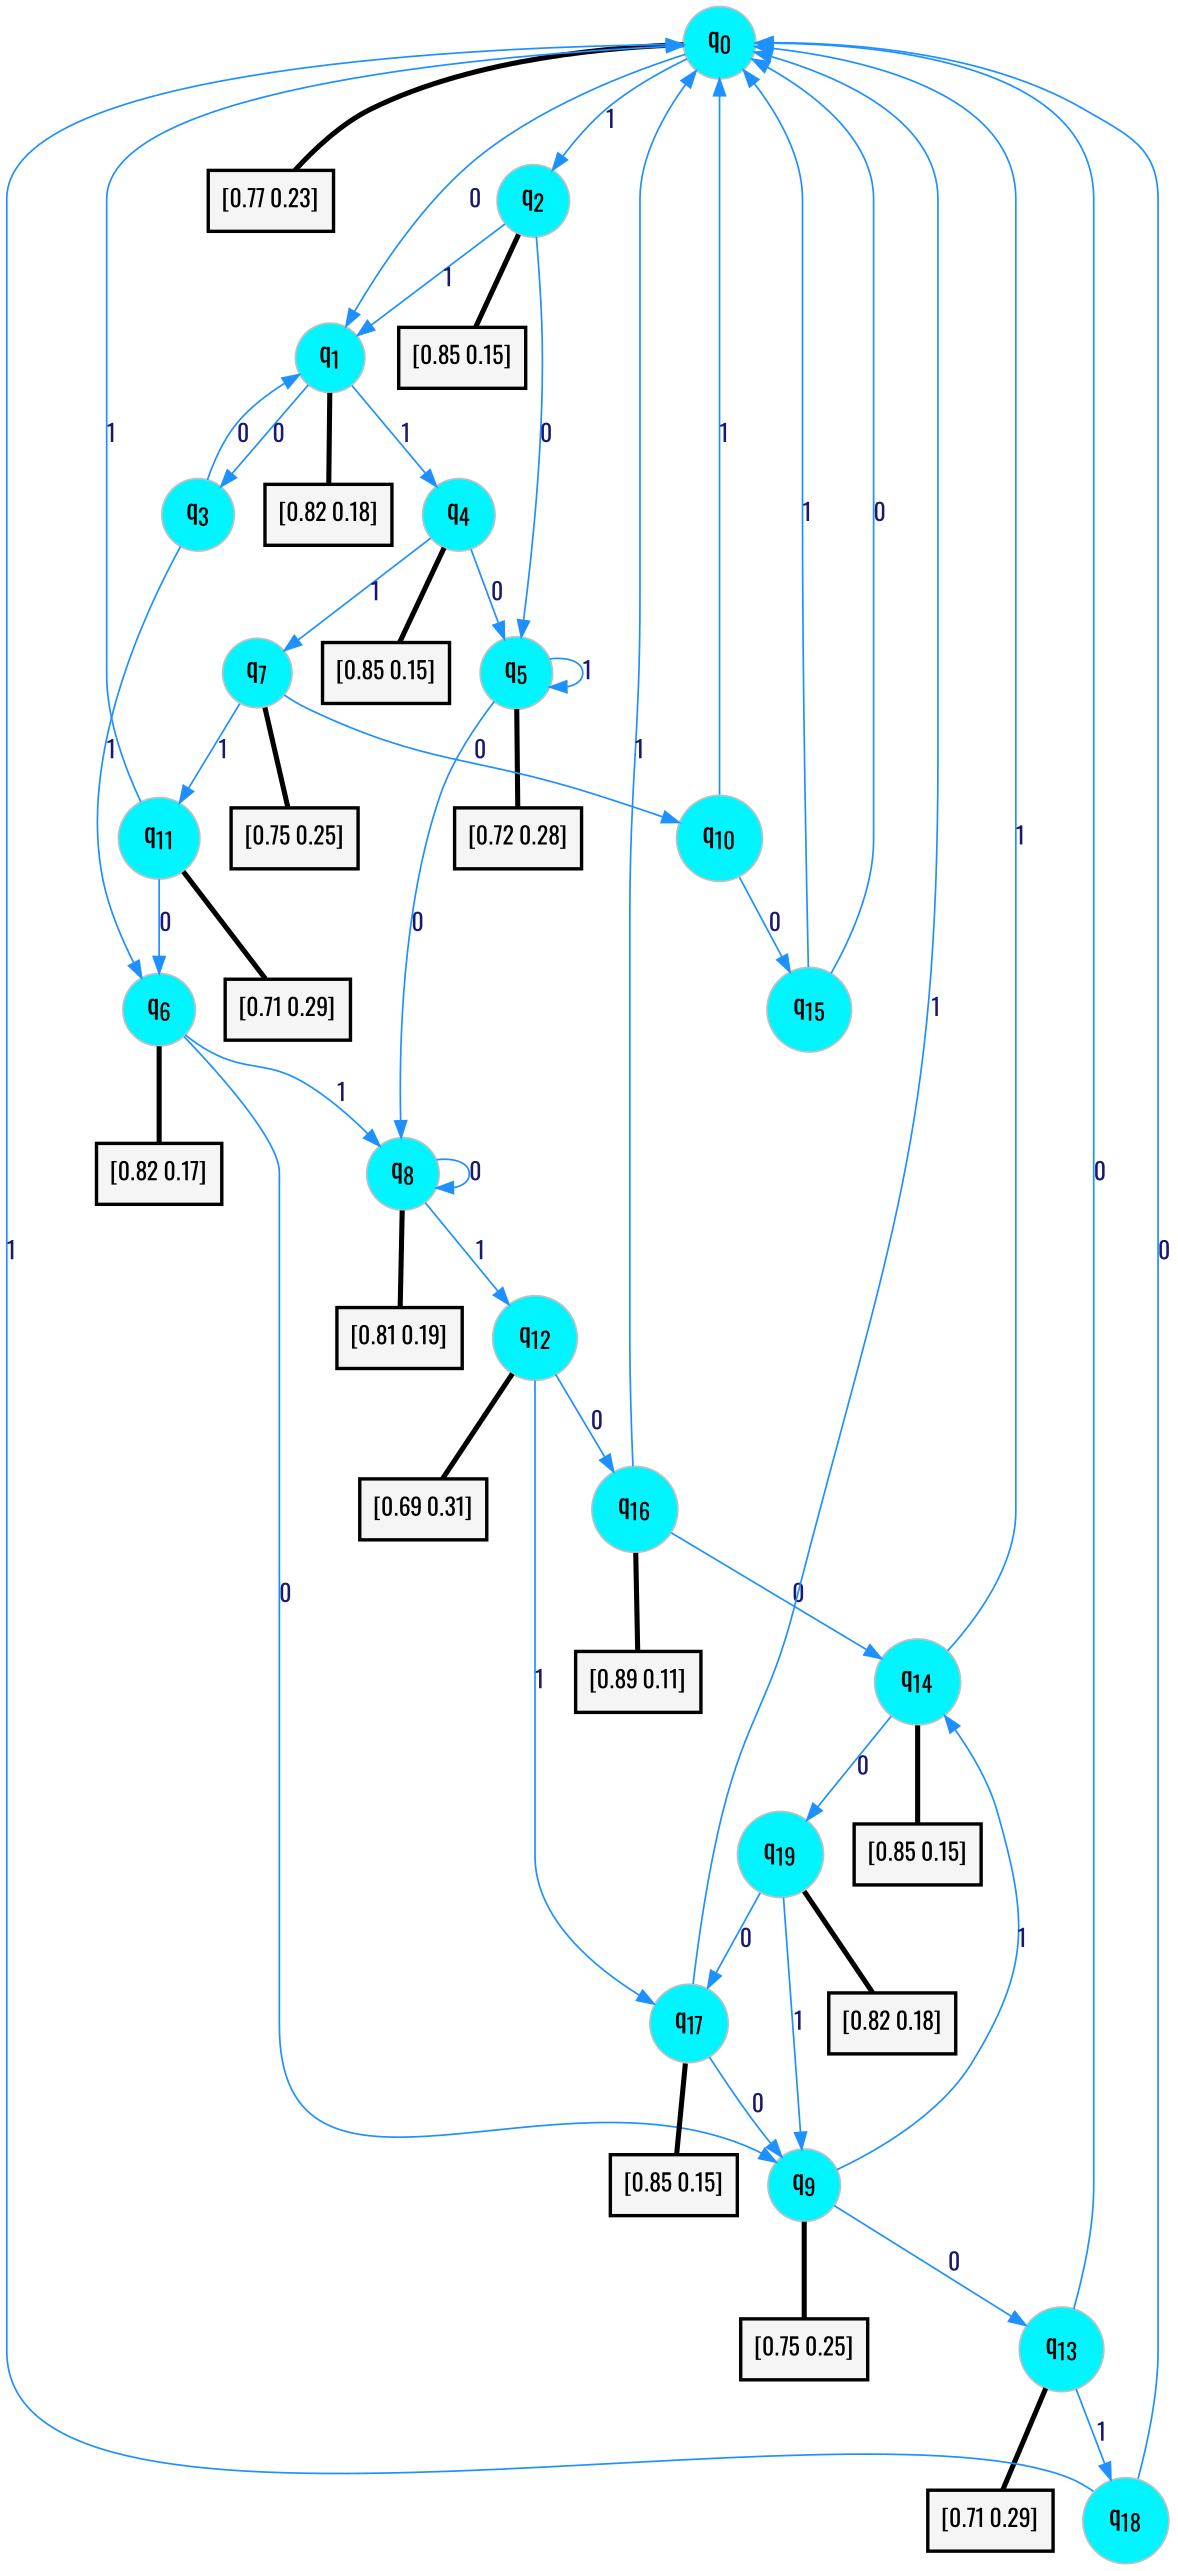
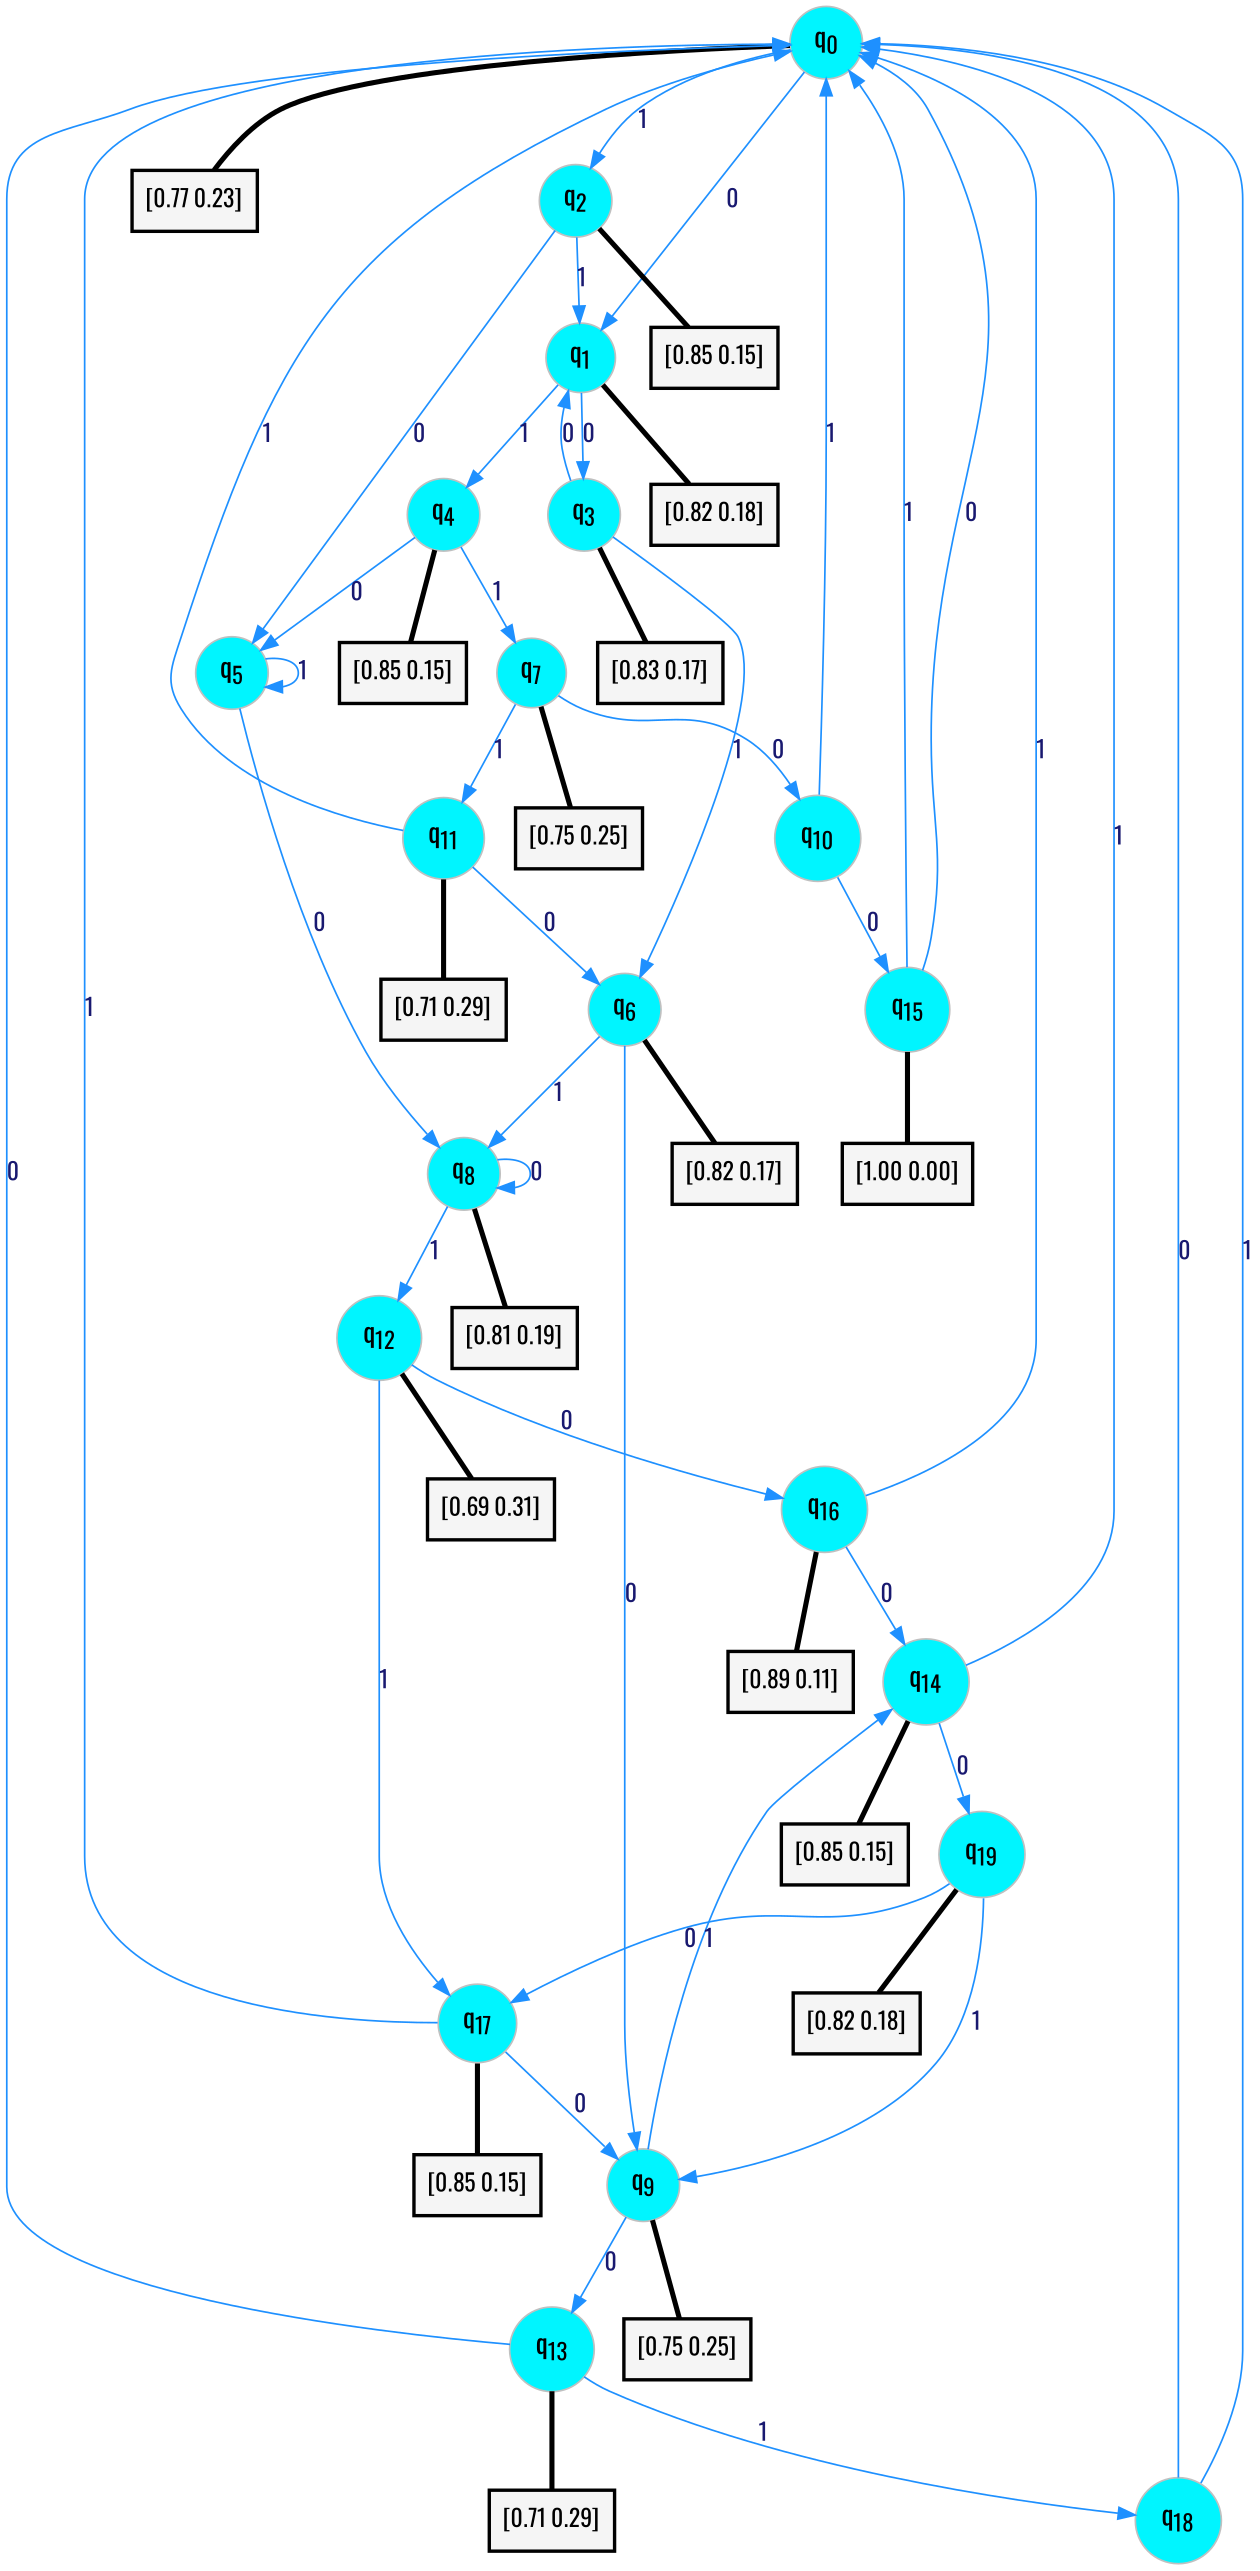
none -> (660, 673)
(518, 838) -> none
none -> (907, 1174)
